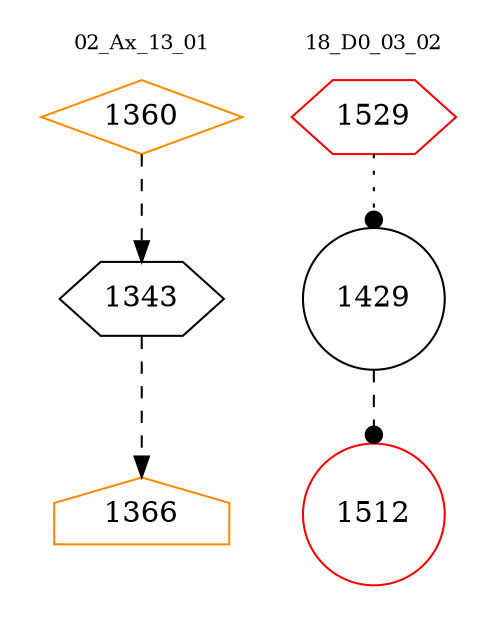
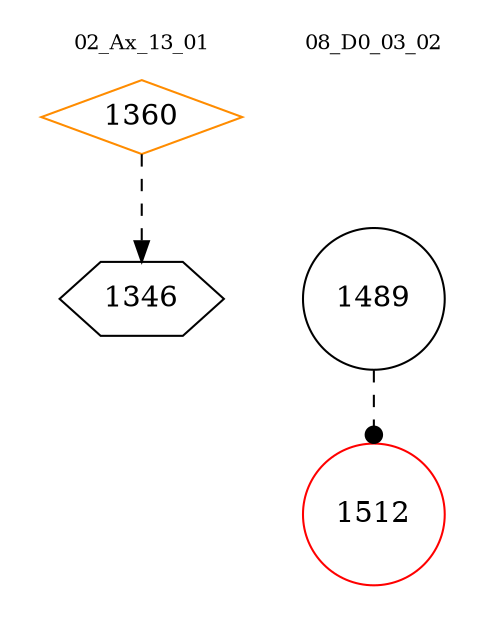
(374, 44) -> (374, 44)
(374, 117) -> none
(142, 299) -> (142, 299)
(374, 299) -> (374, 299)
(142, 514) -> none
